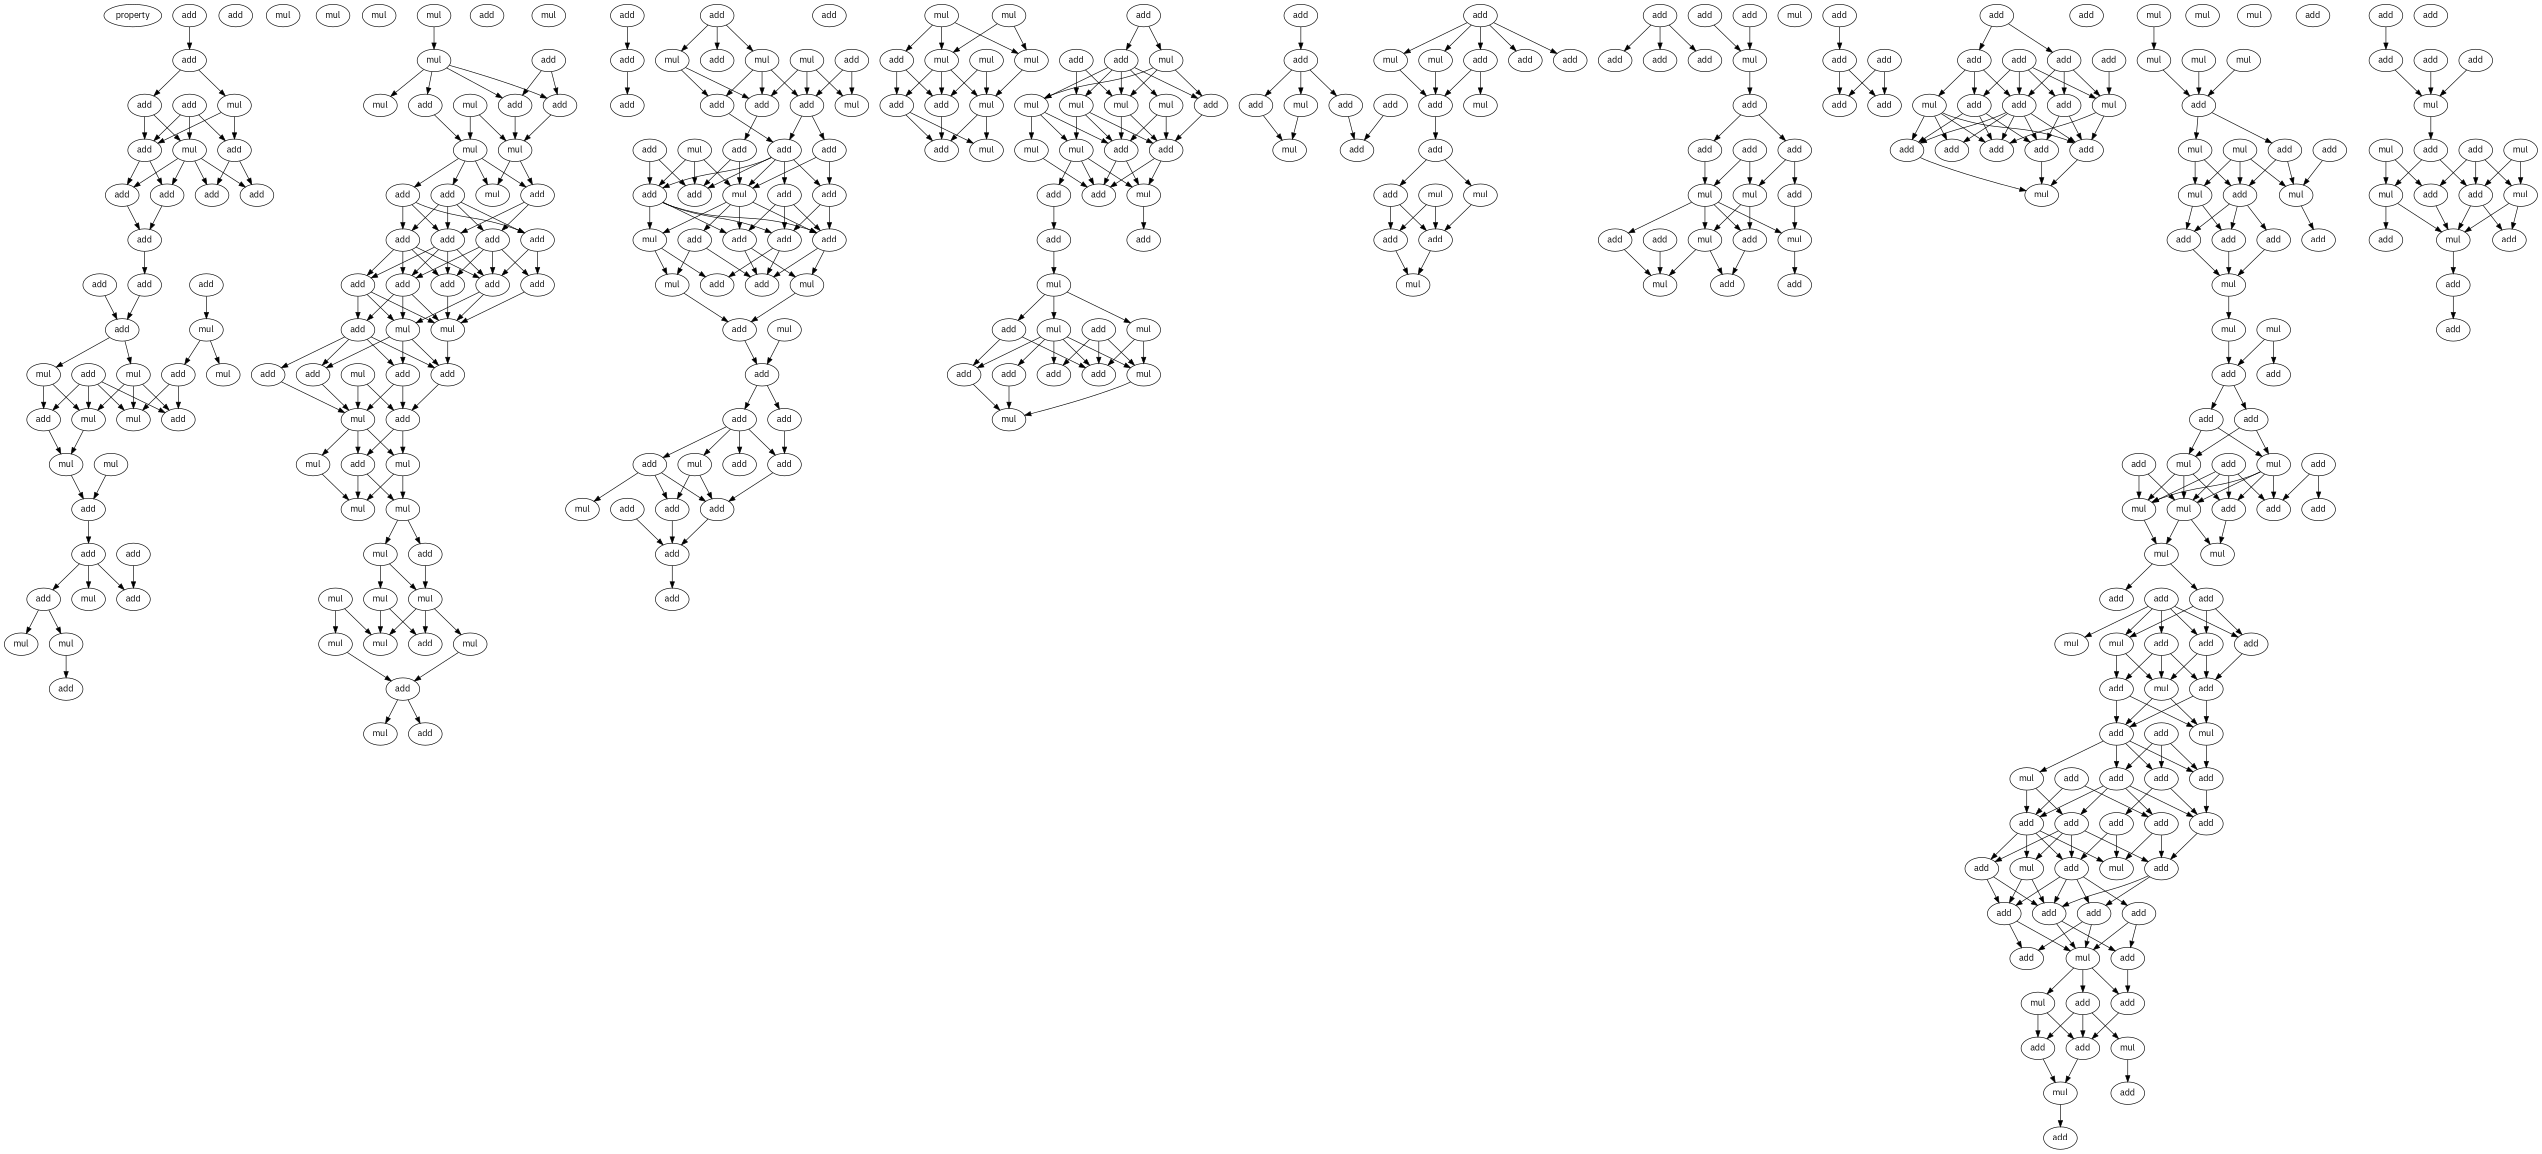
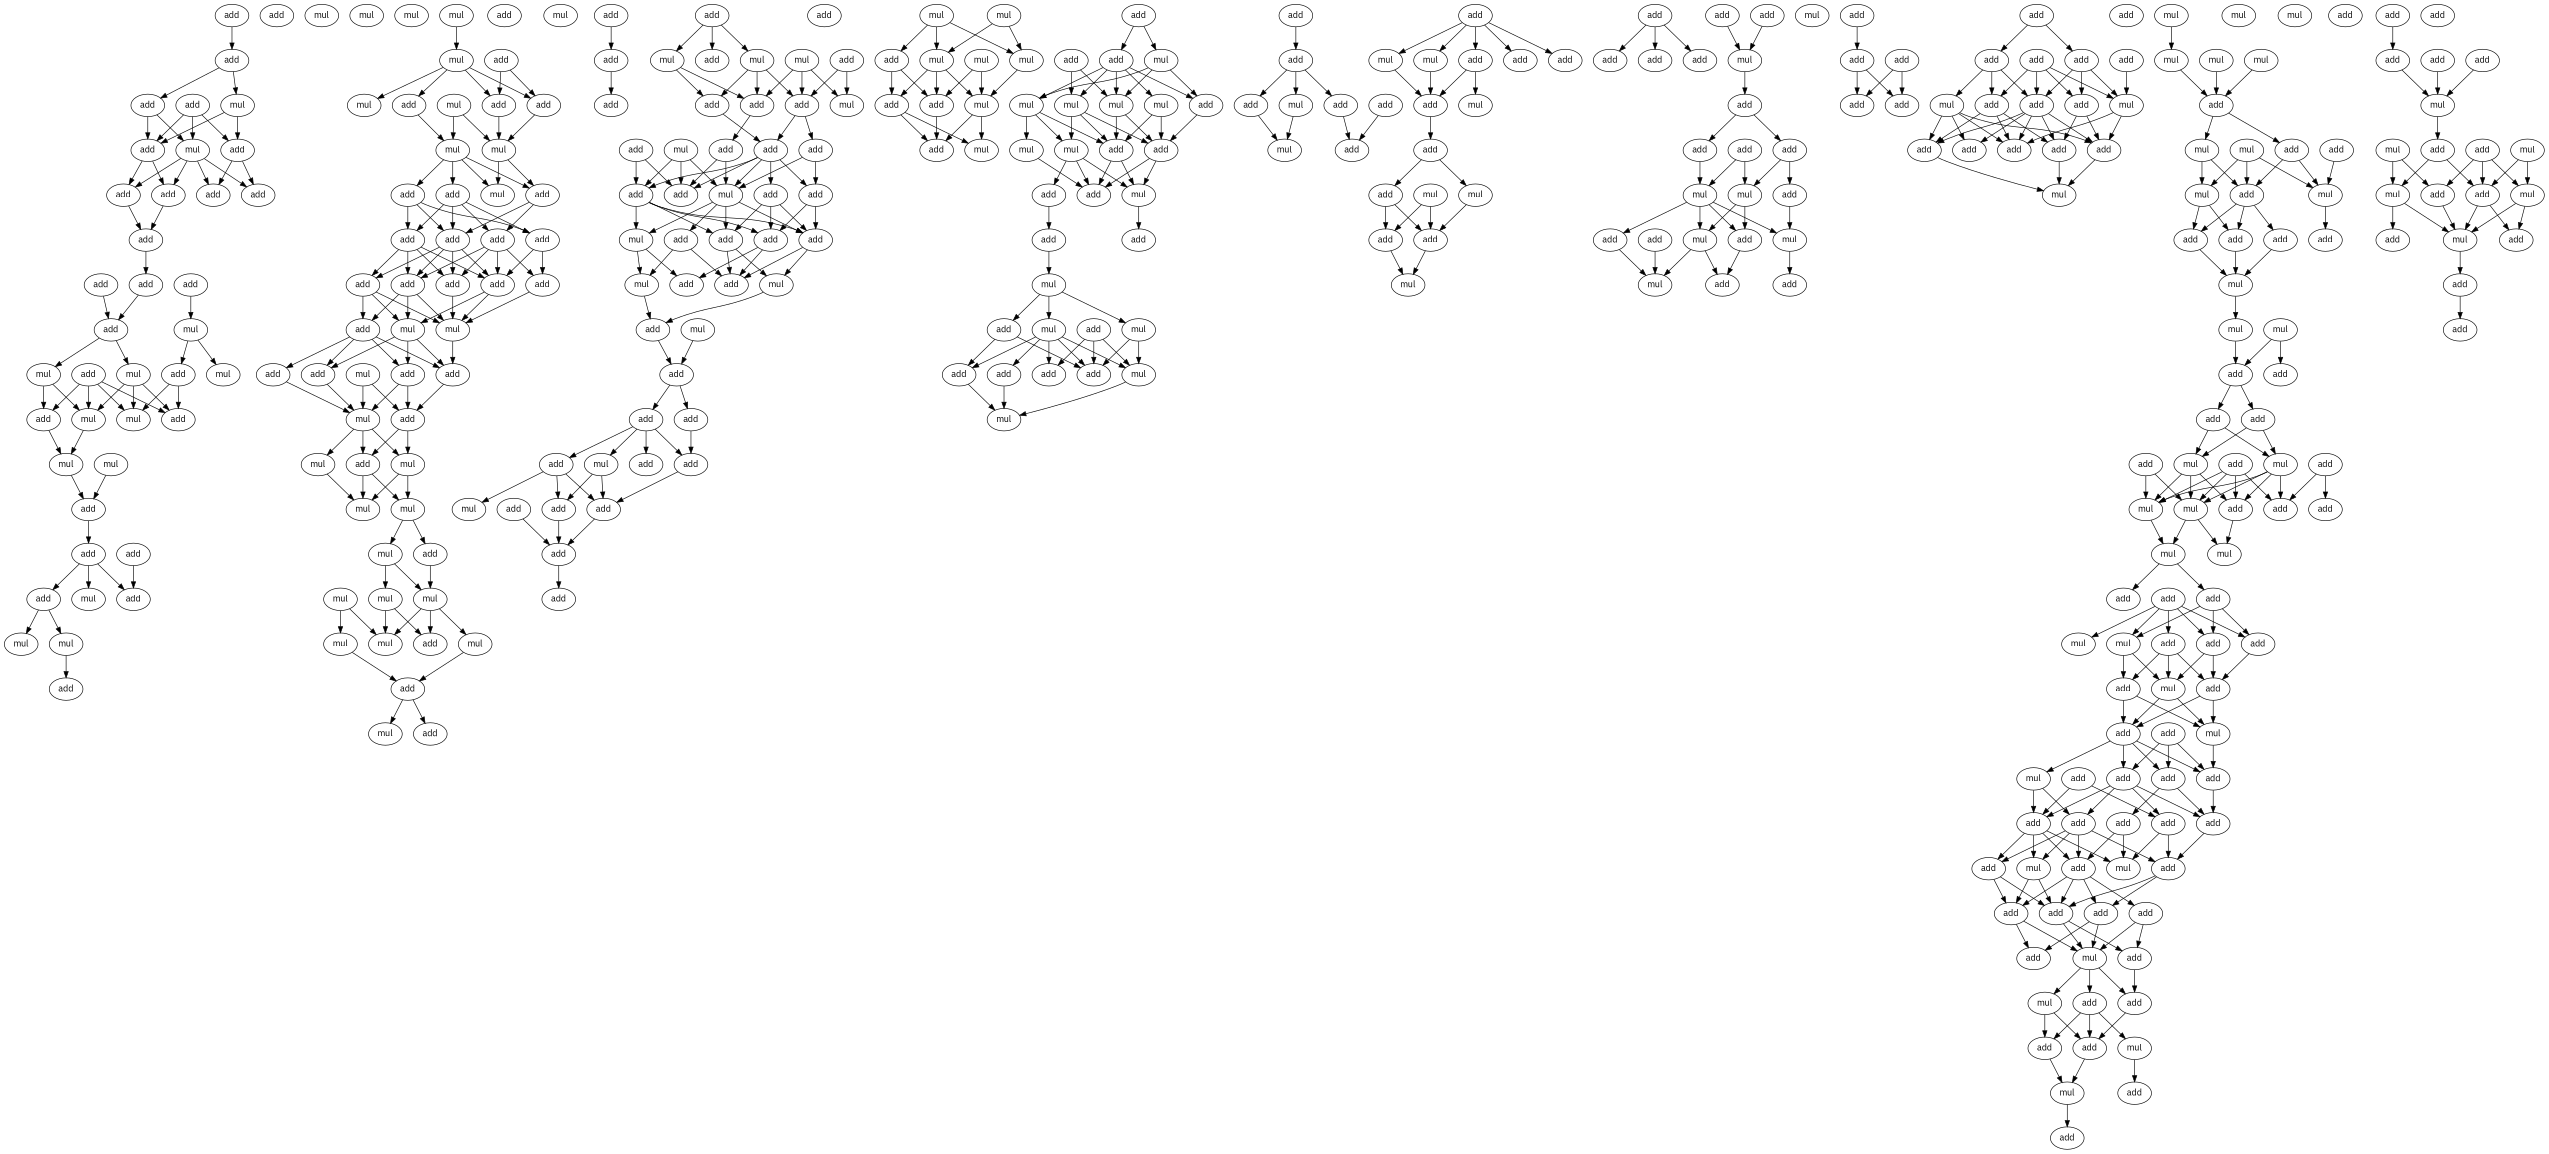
(133, 16) -> none
